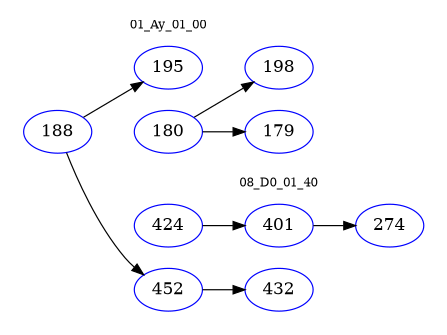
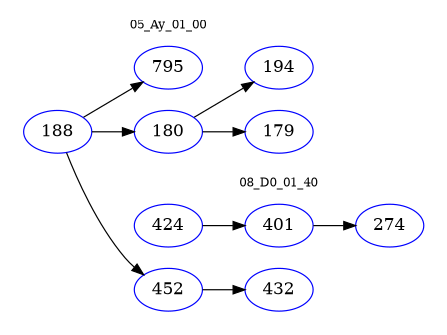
(168, 26) -> (168, 26)
(168, 68) -> (168, 68)
(279, 68) -> (279, 68)
none -> (107, 132)
